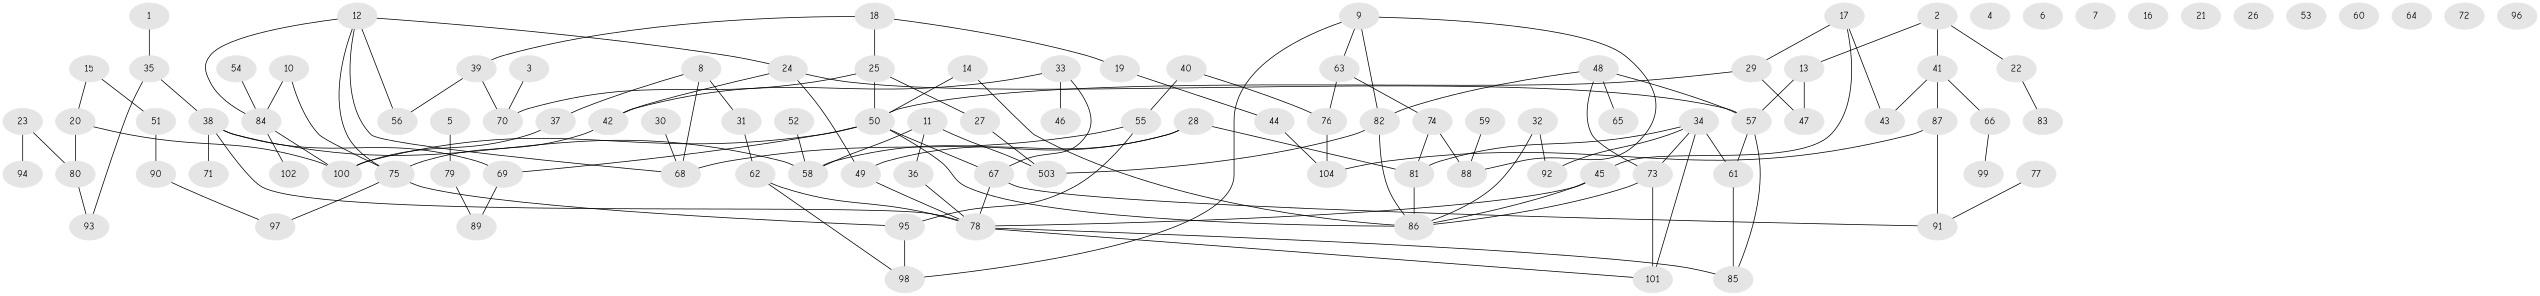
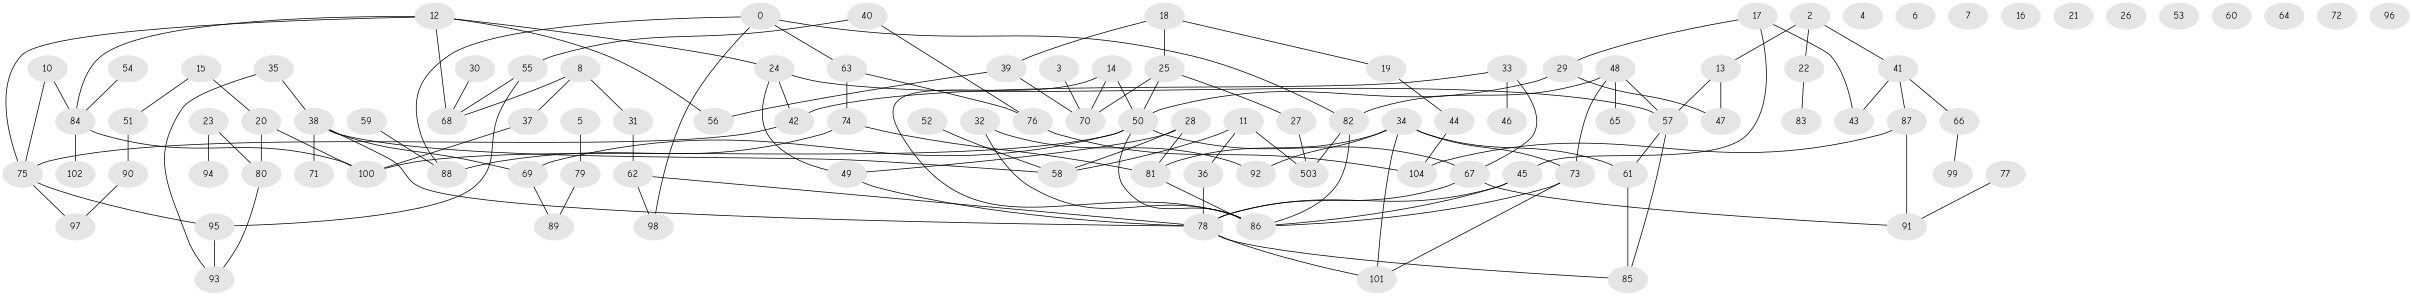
(149, 16) -> none
(1359, 16) -> (760, 16)
none -> (1098, 96)
(905, 253) -> (214, 253)
